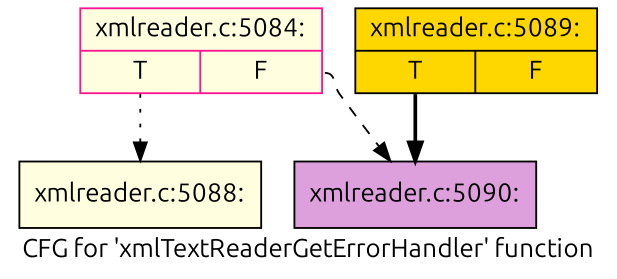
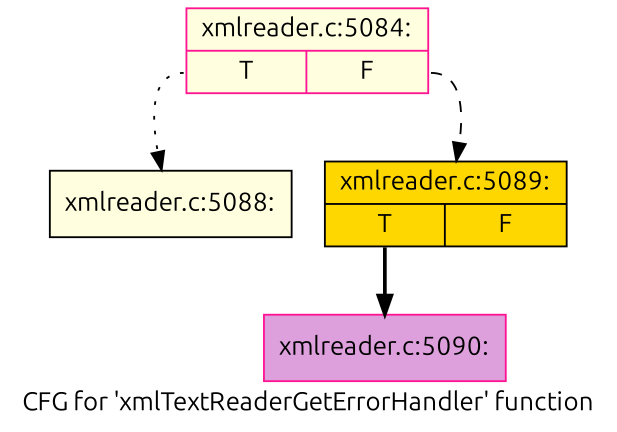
(351, 109) -> (459, 100)
(415, 195) -> (385, 348)
